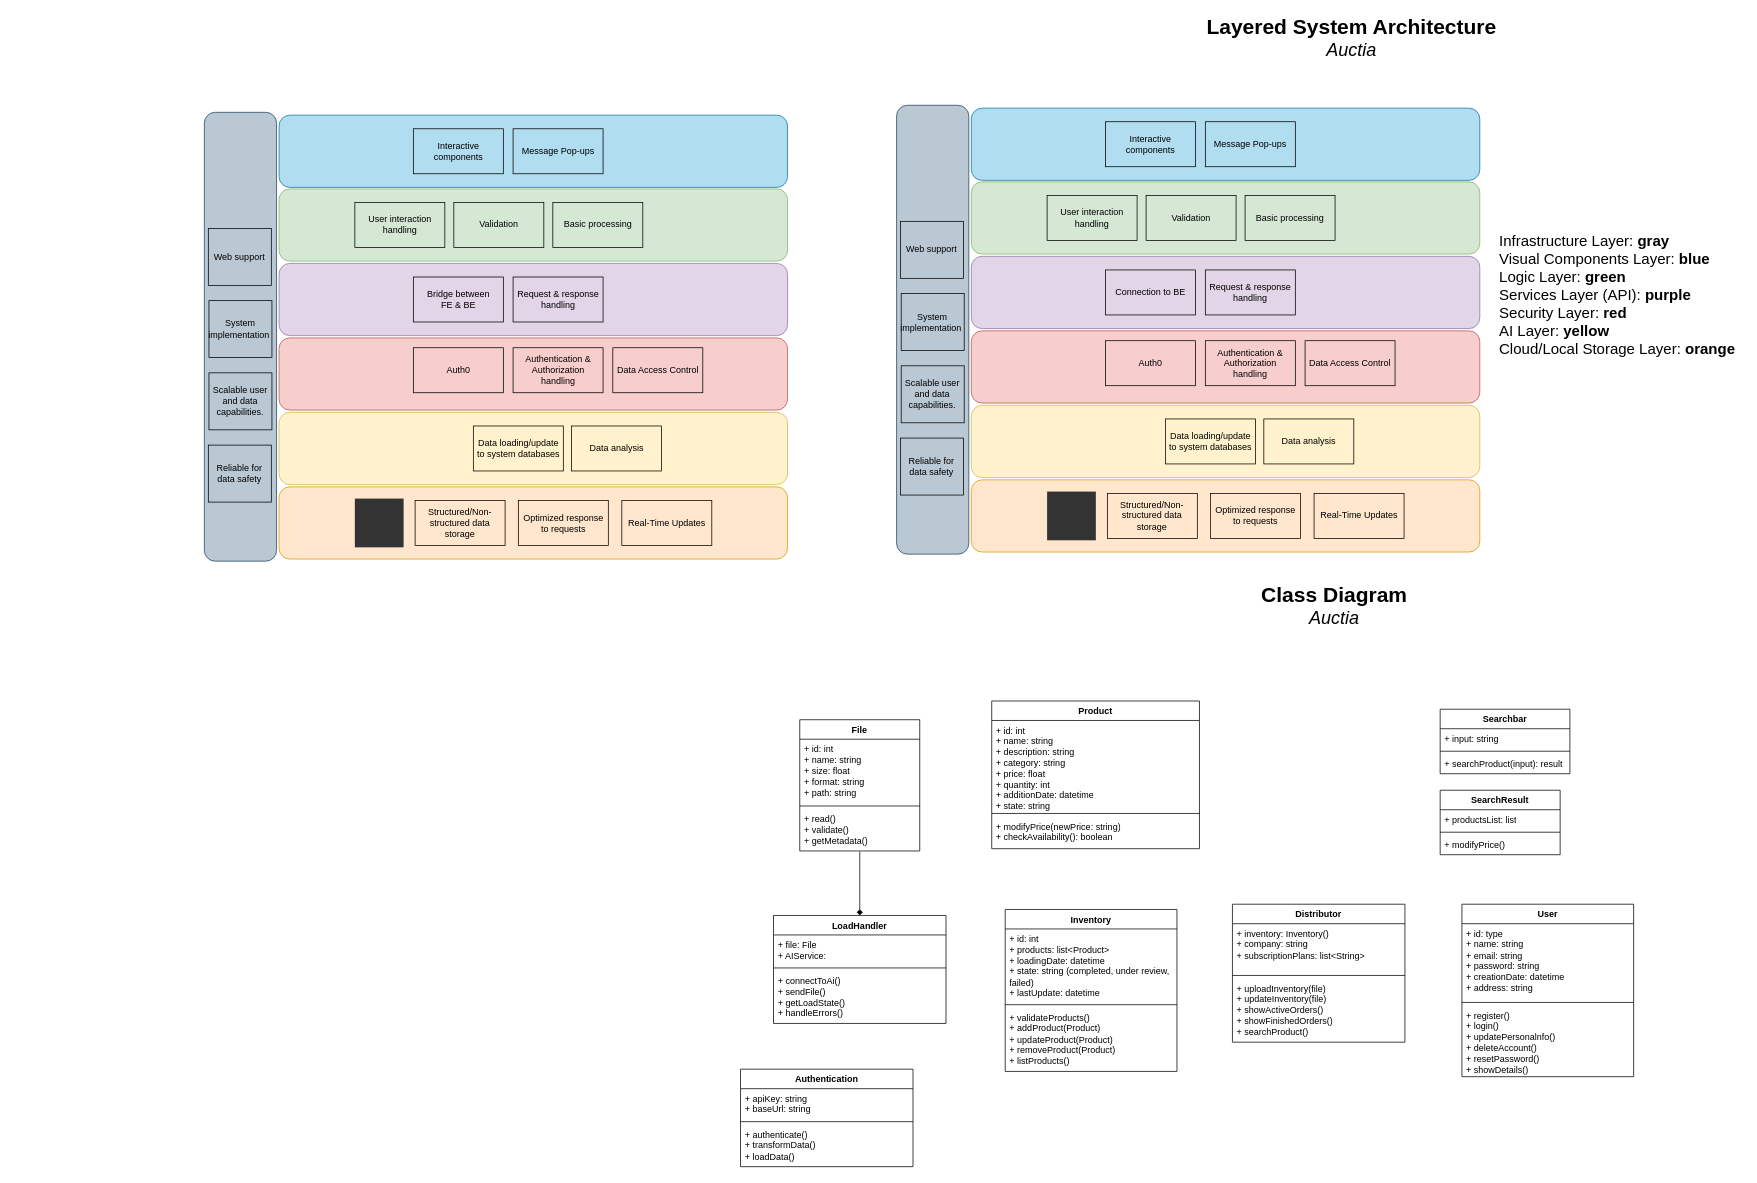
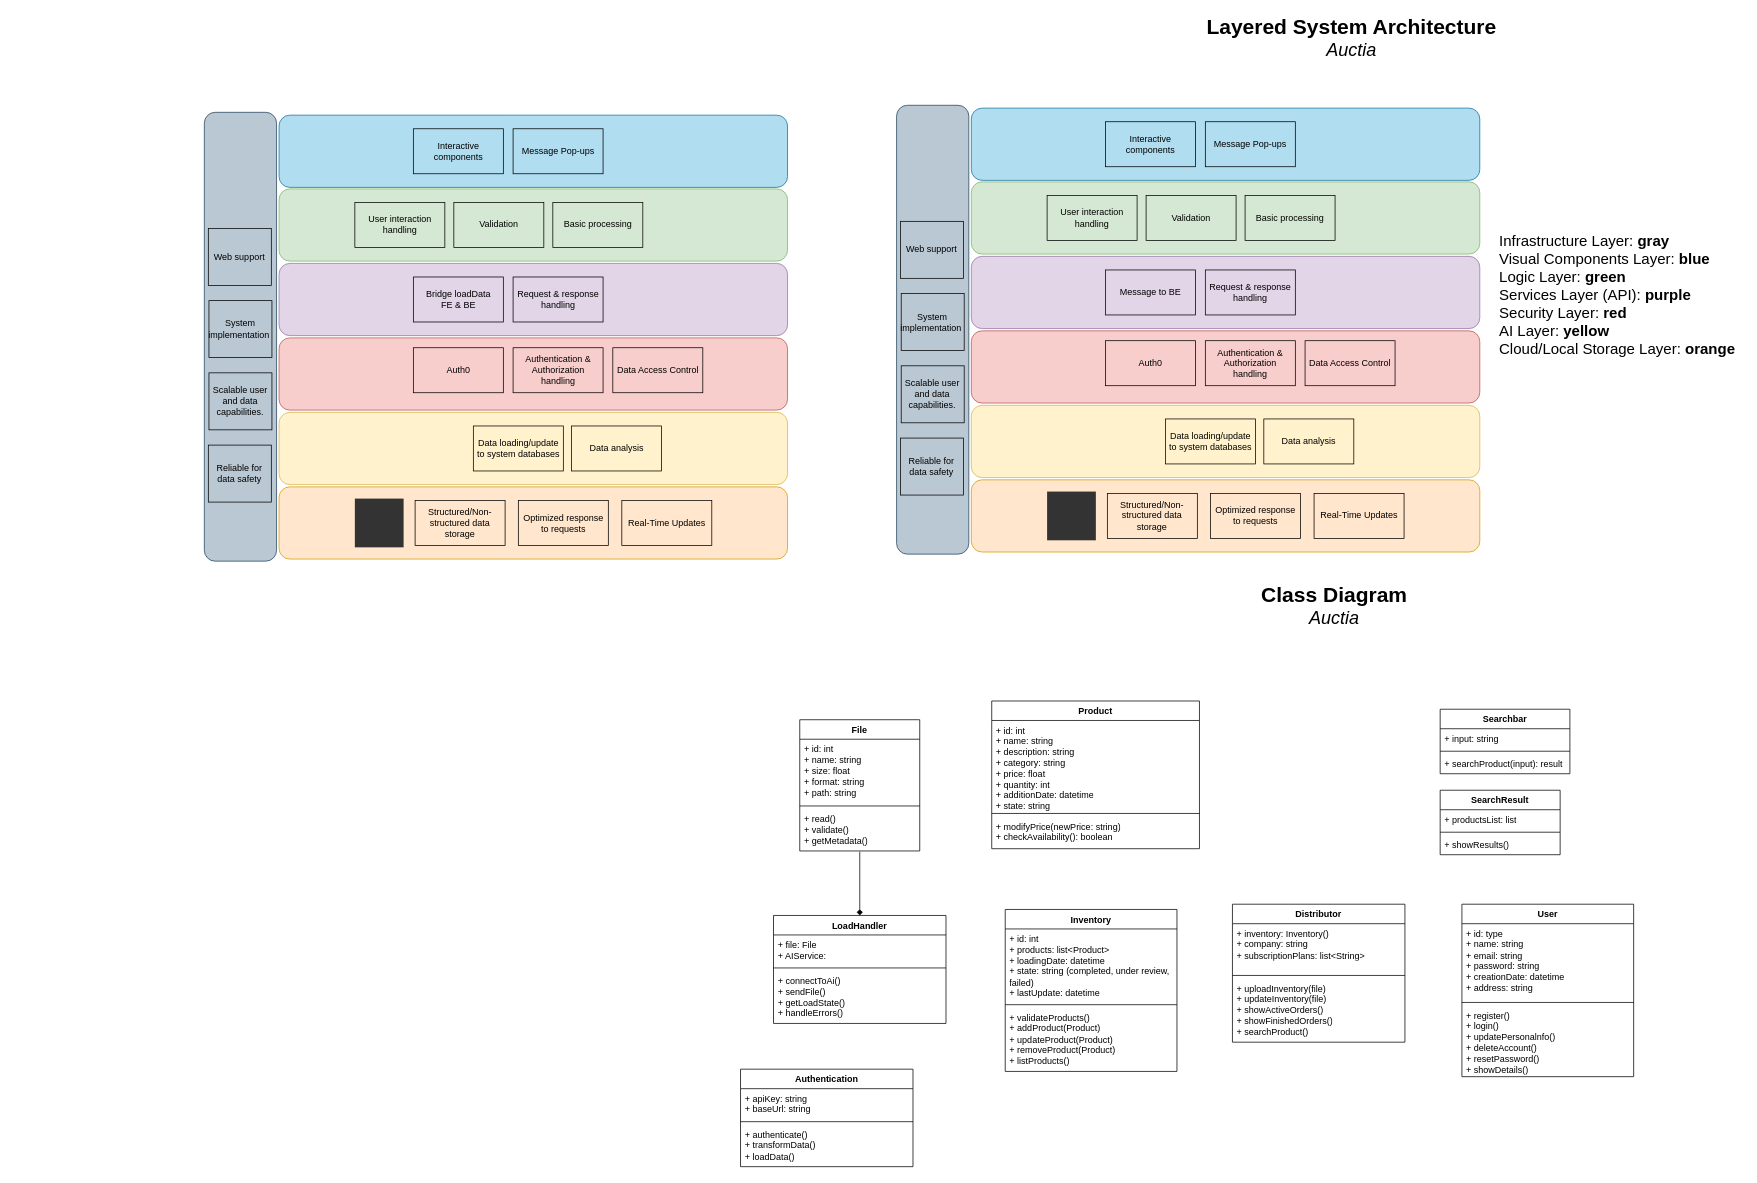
(1151, 292) -> (1151, 292)
(459, 300) -> (459, 300)
(1479, 846) -> (1480, 846)
